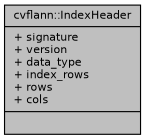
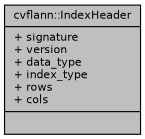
(52, 75) -> (51, 75)
